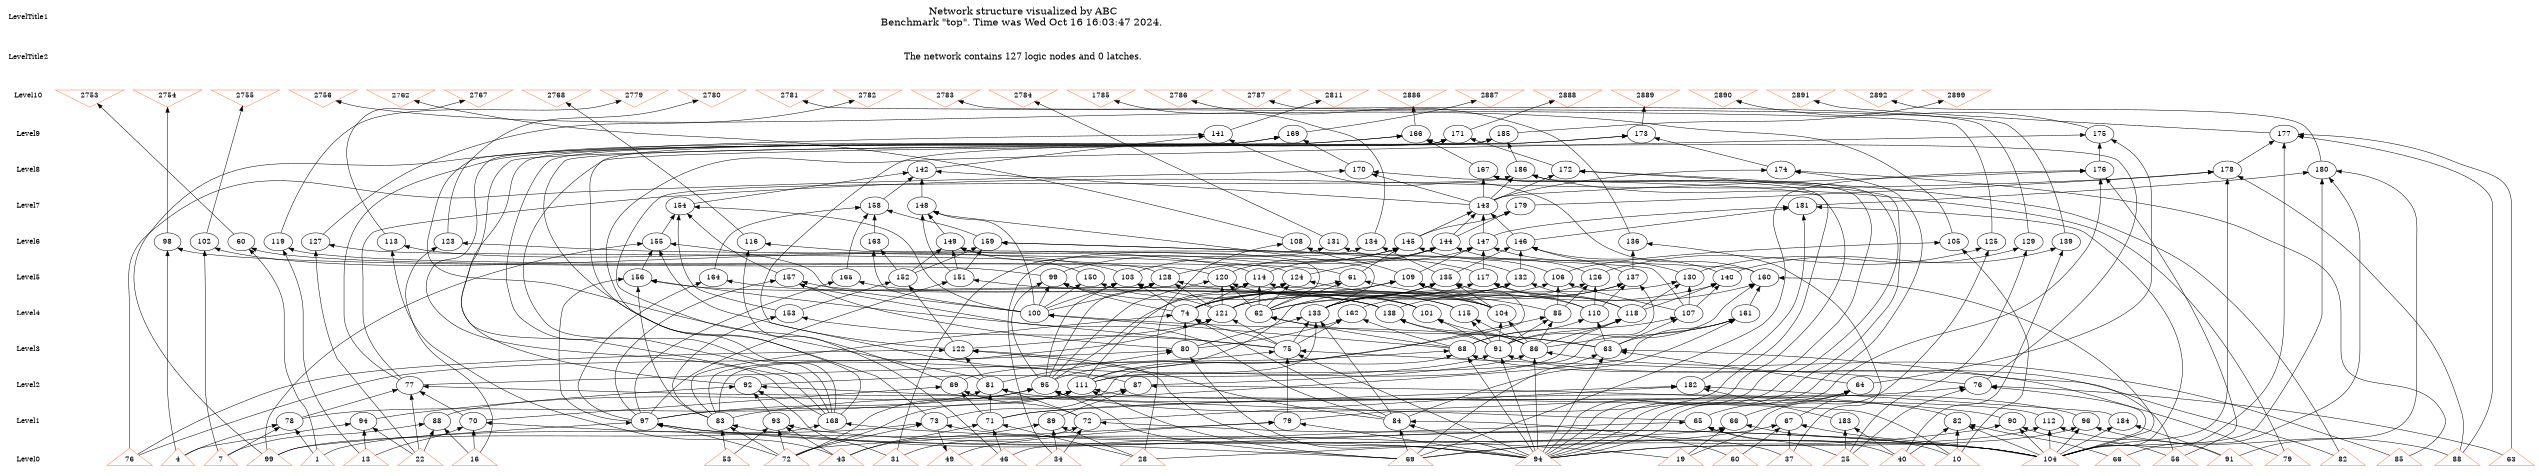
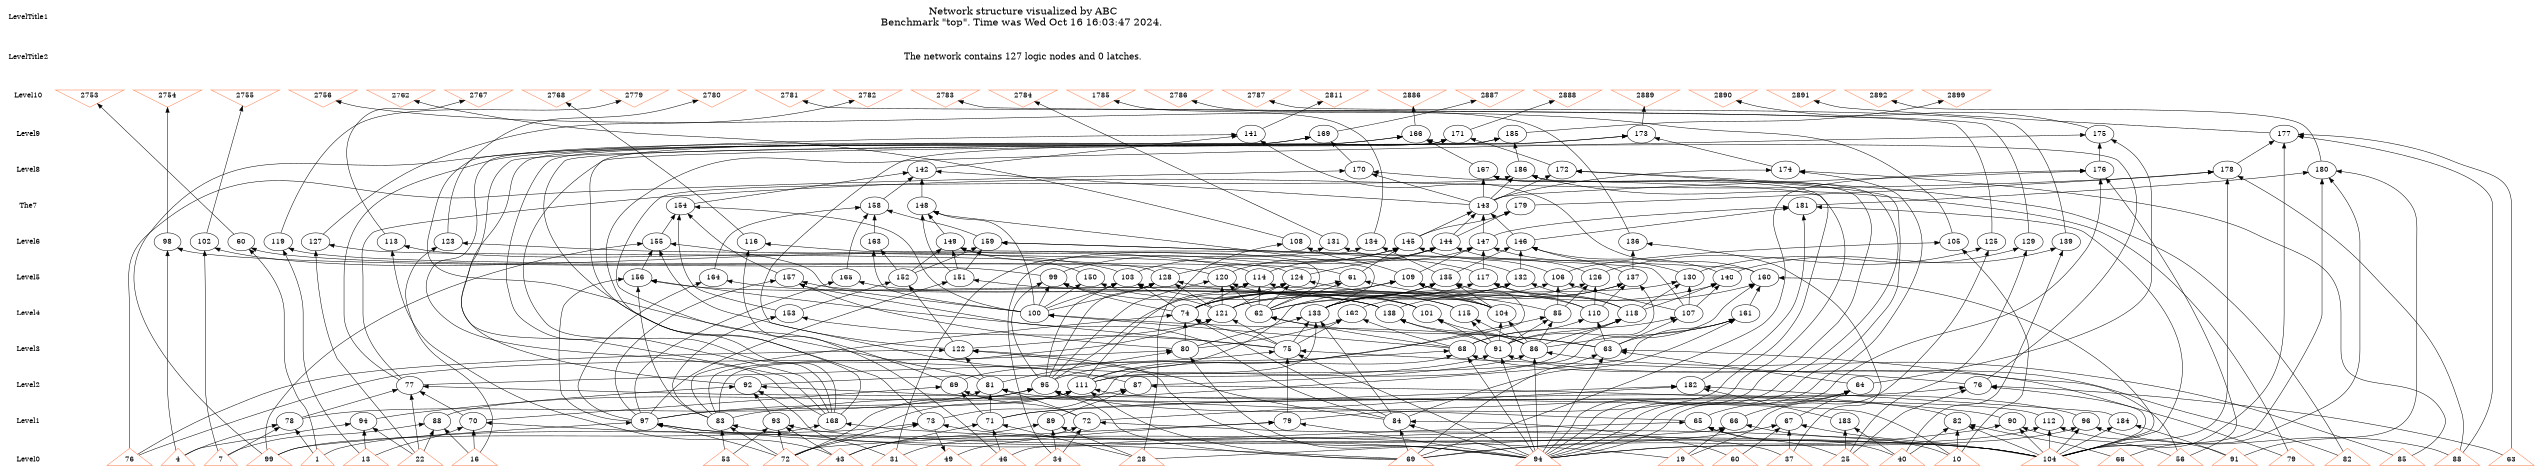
(28, 206) -> (28, 206)
